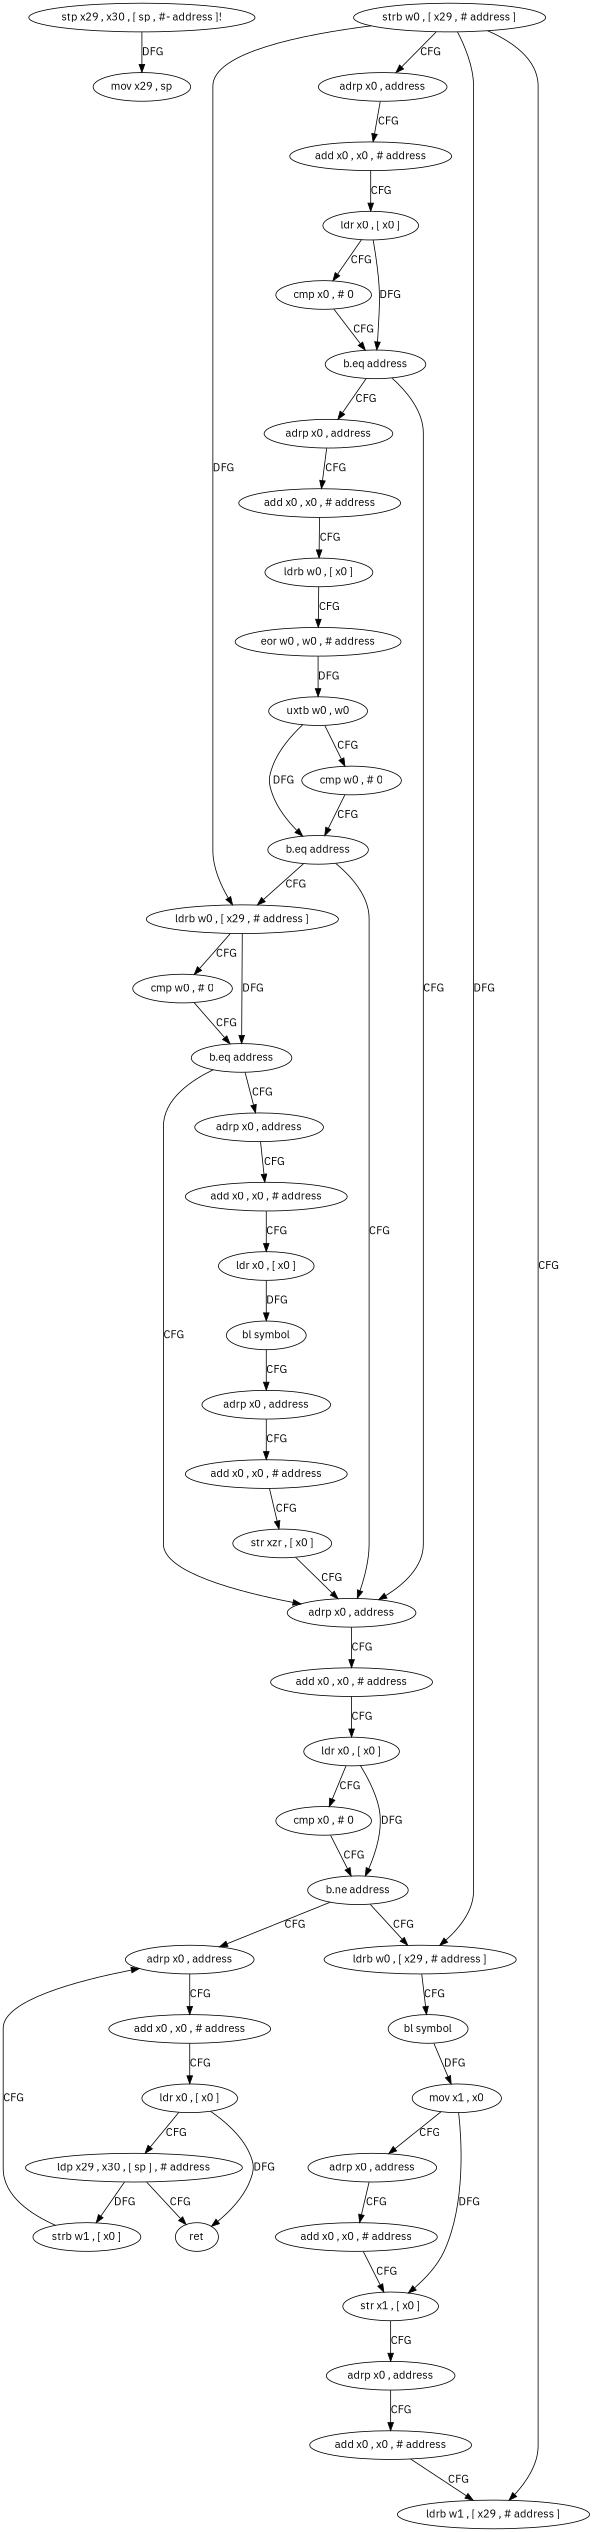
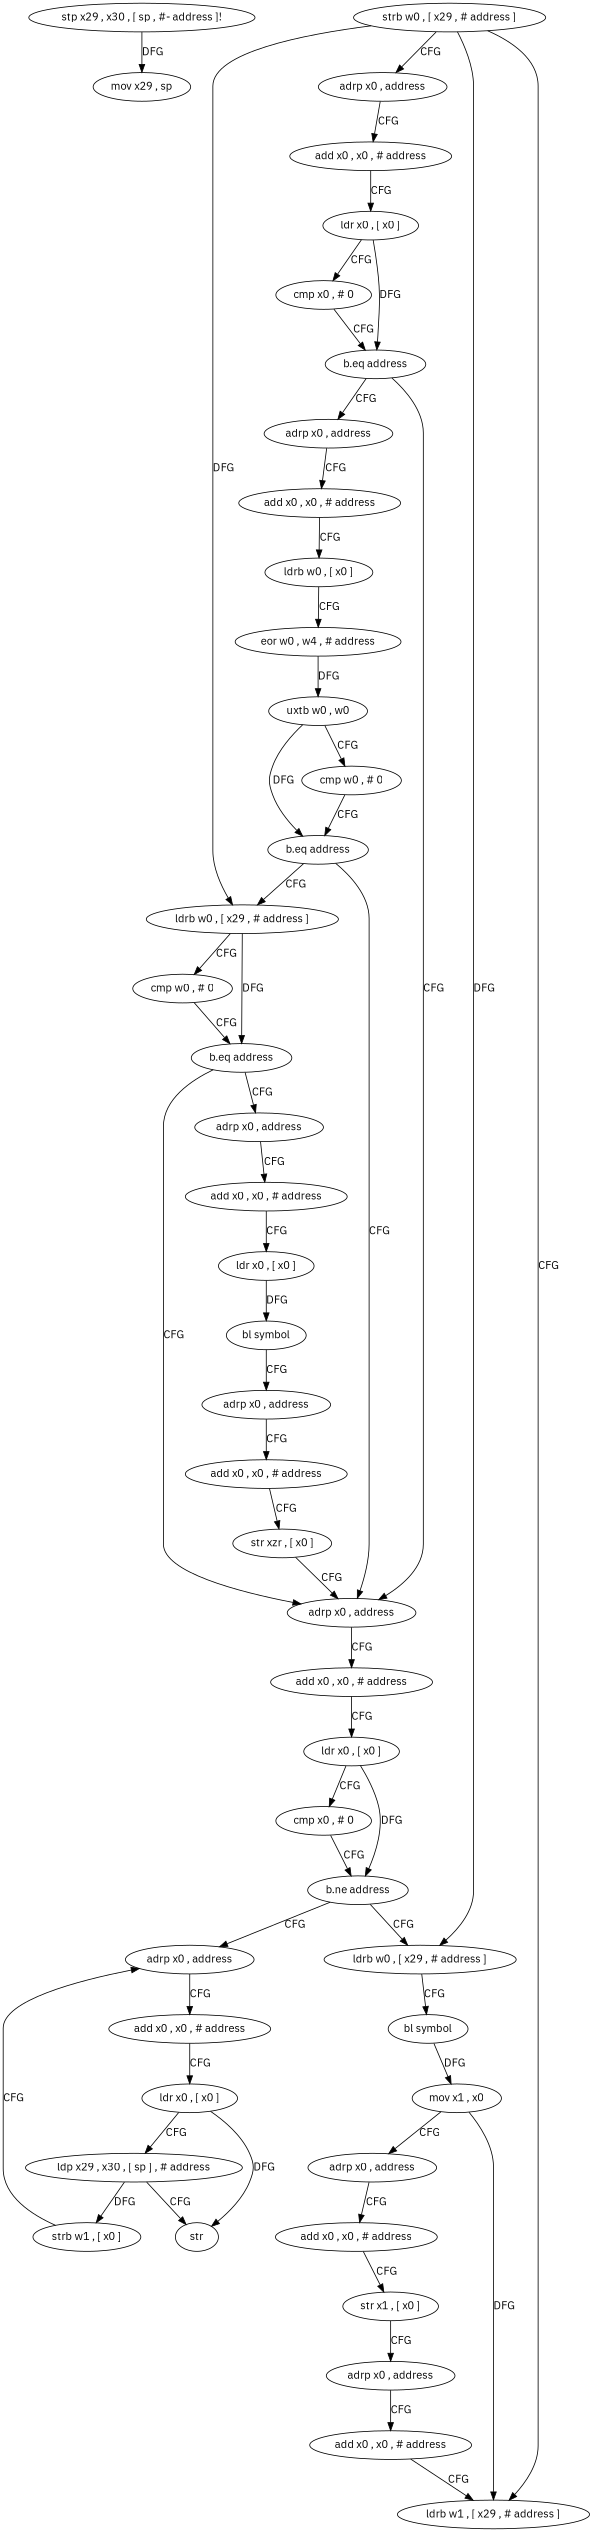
(318, 642) -> (318, 642)
(457, 2206) -> (493, 2299)
(197, 2237) -> (197, 2237)
